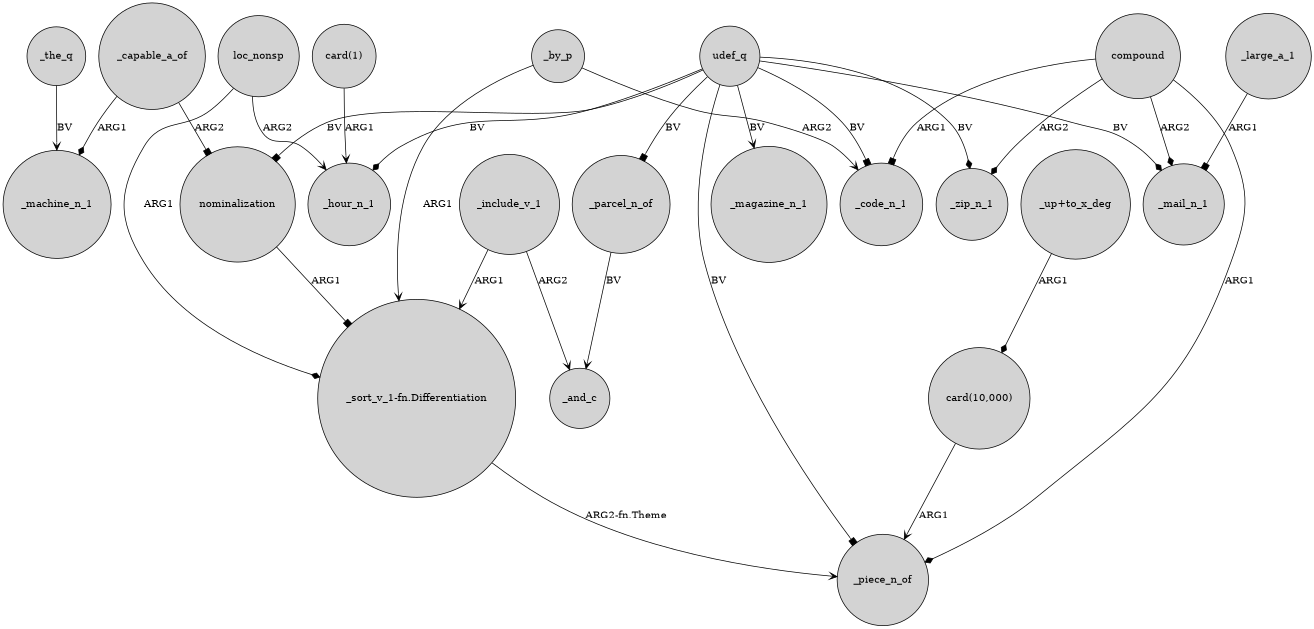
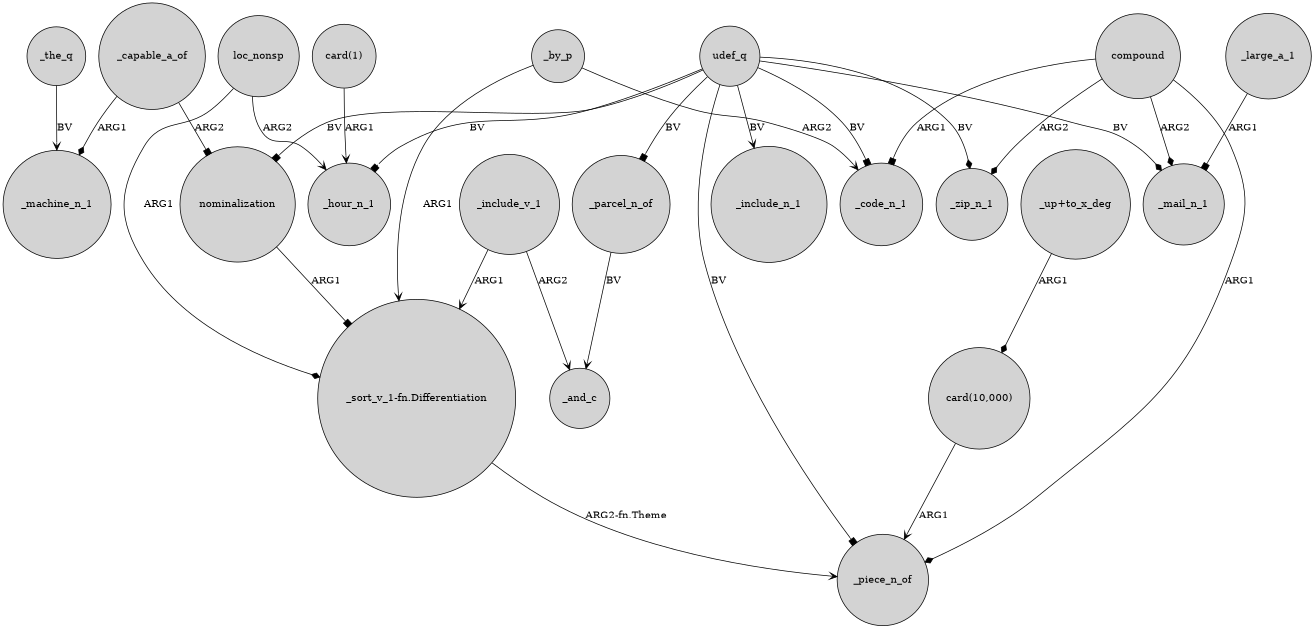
(539, 119) -> (539, 119)
(769, 204) -> (769, 204)
